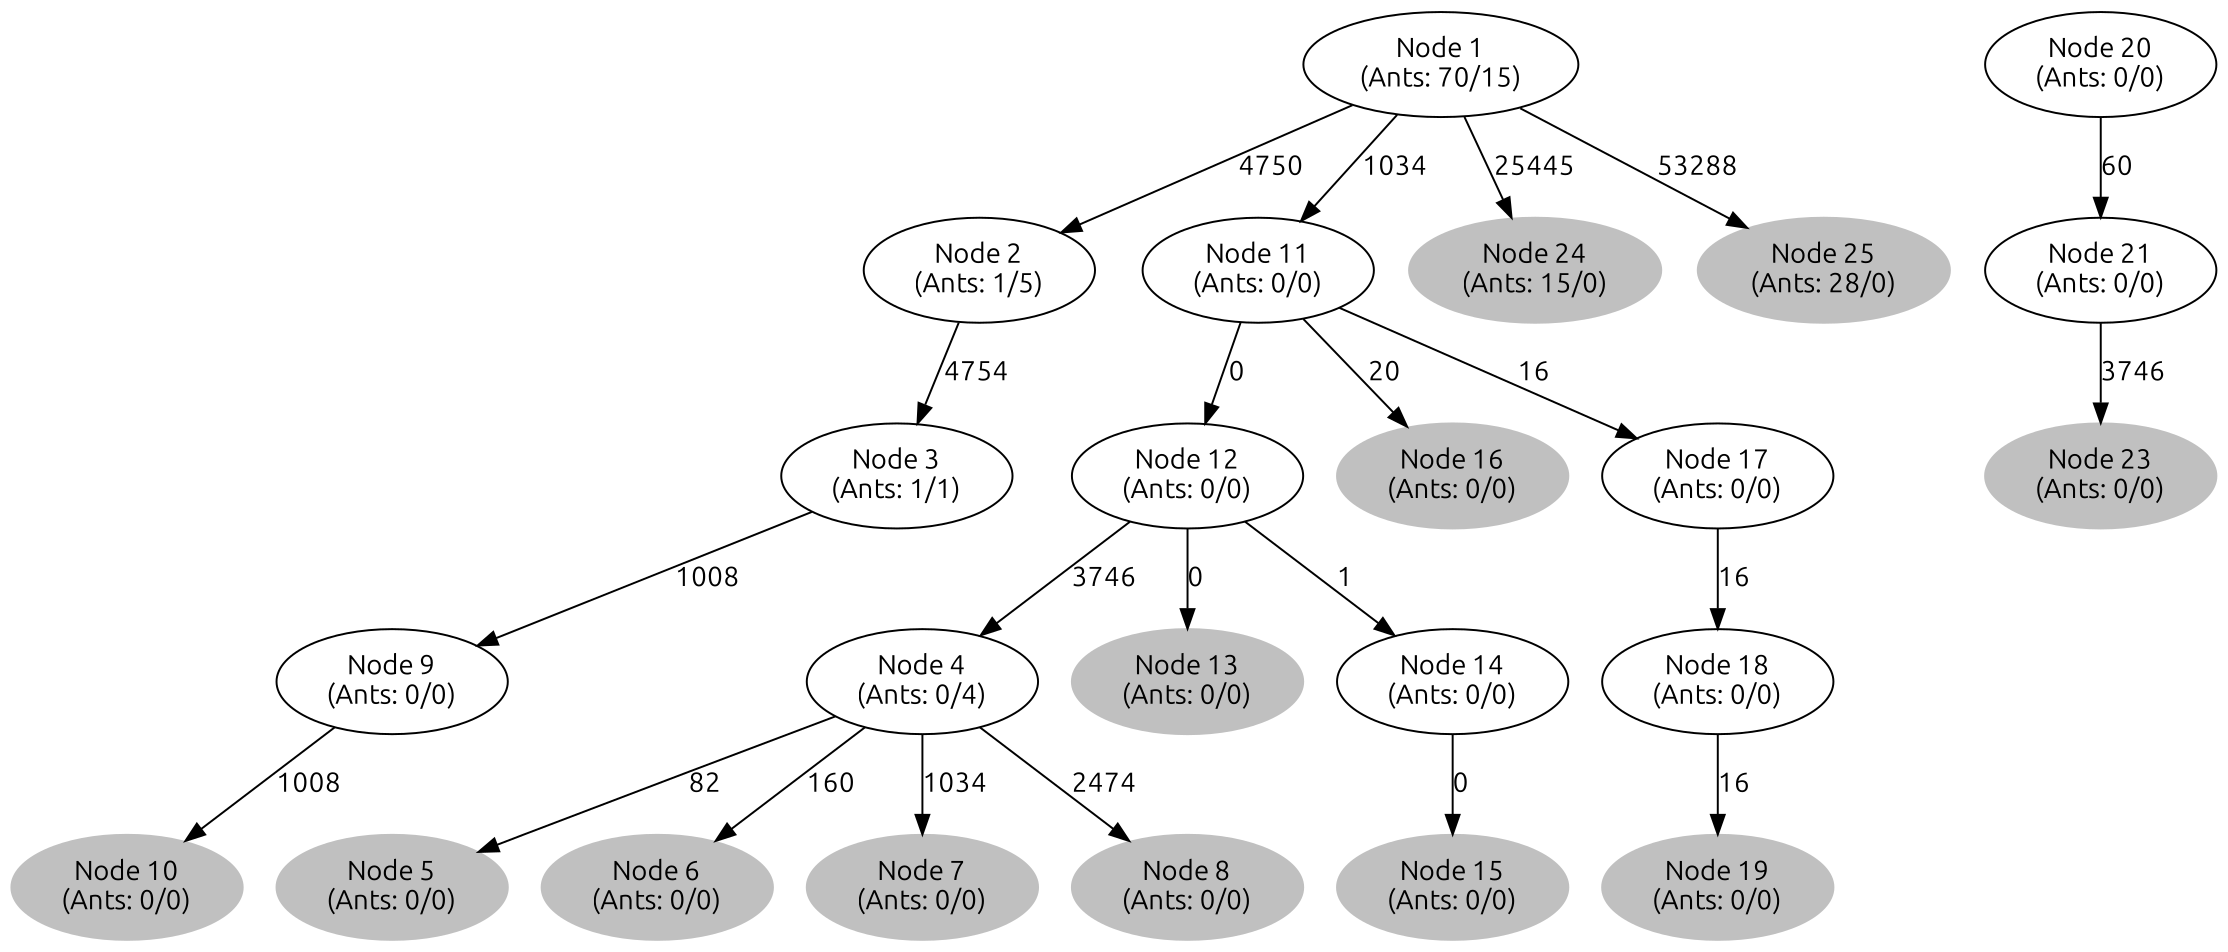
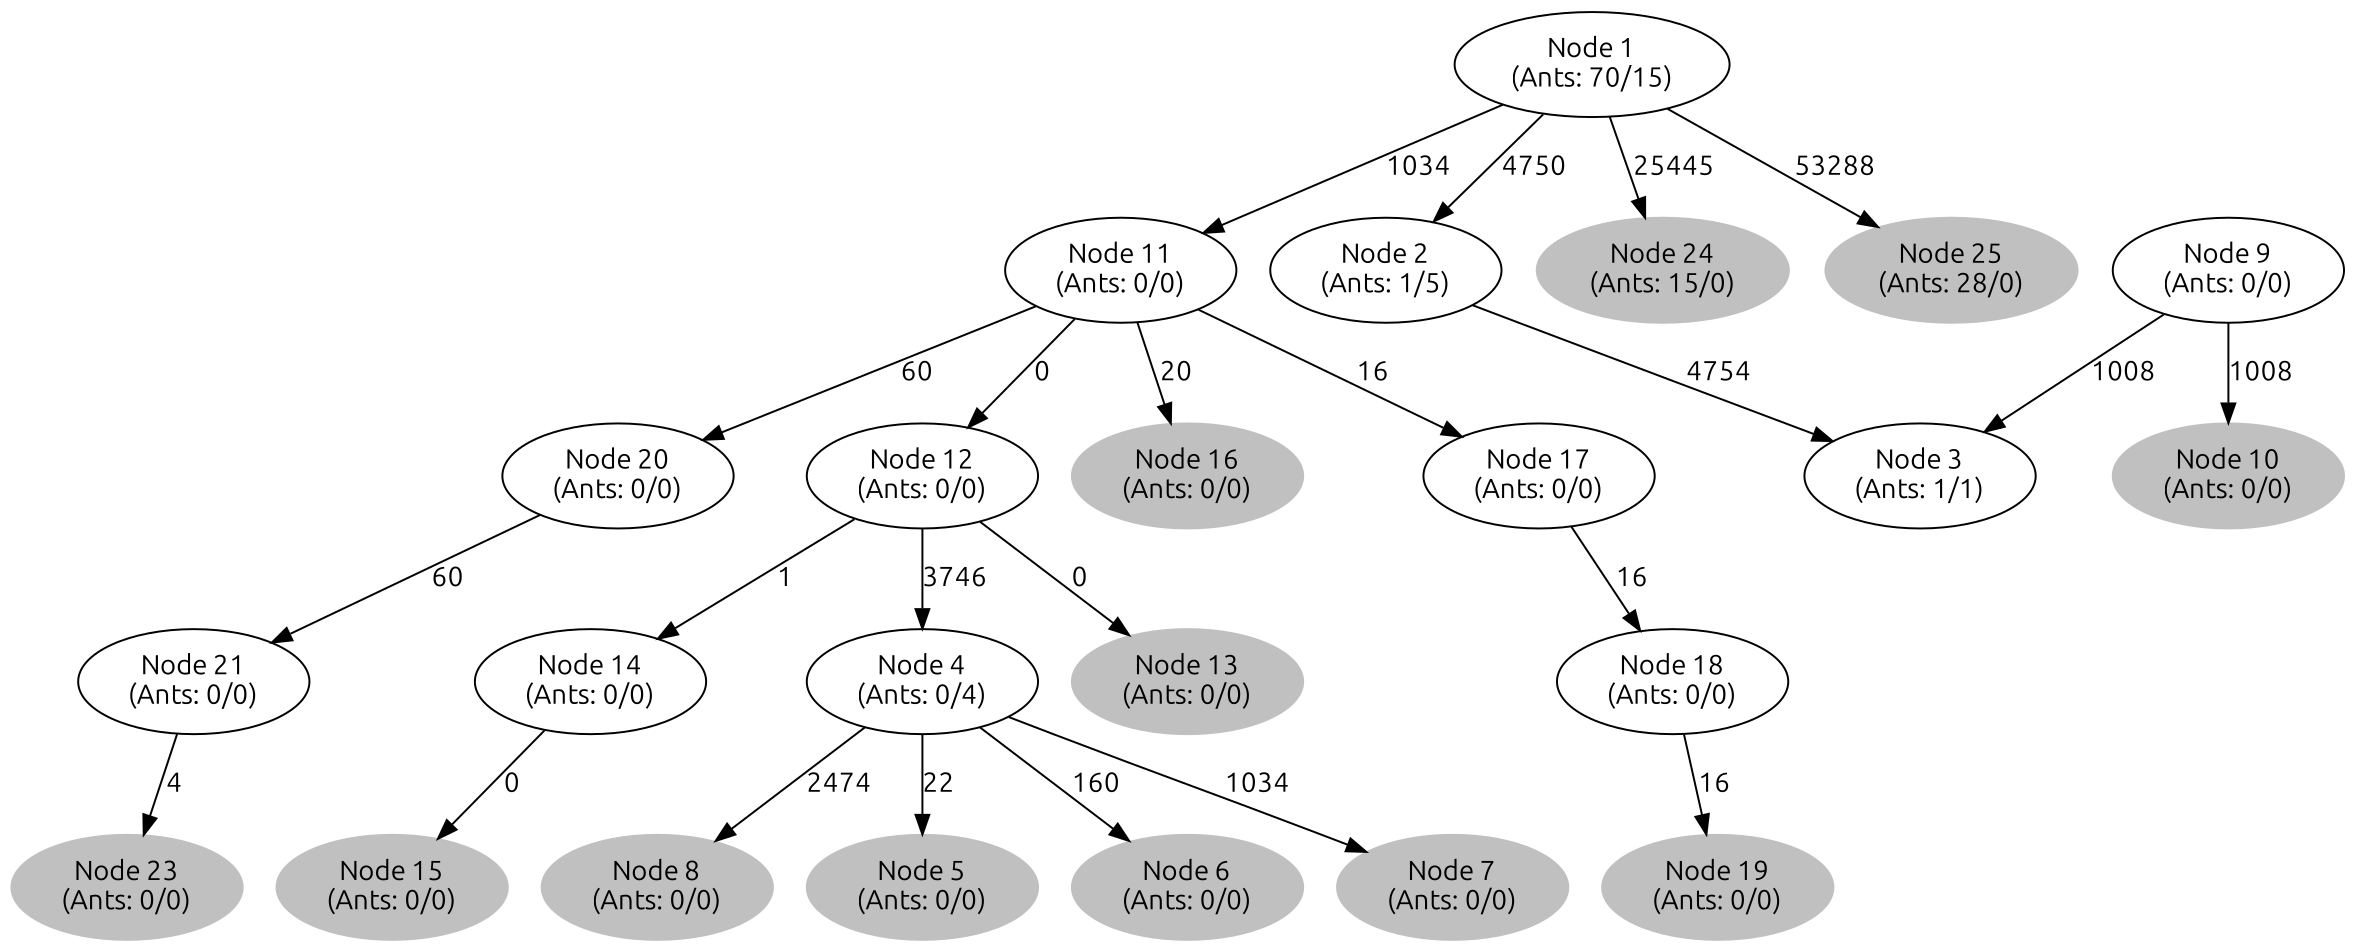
none -> (879, 369)
(2134, 373) -> (175, 784)
(654, 575) -> (2083, 368)
(705, 784) -> (939, 784)
